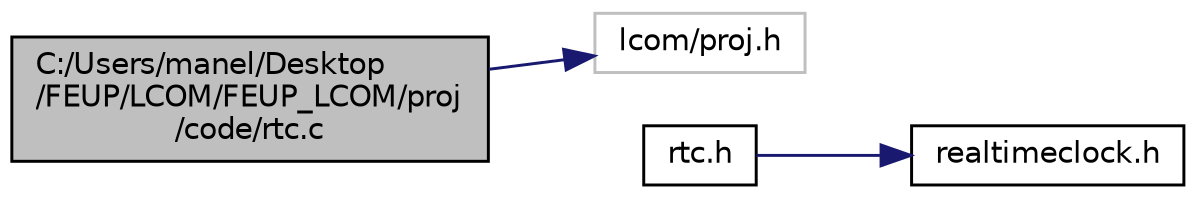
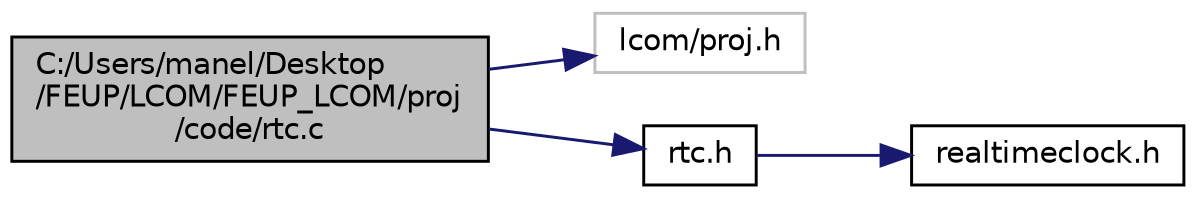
none -> (551, 137)
